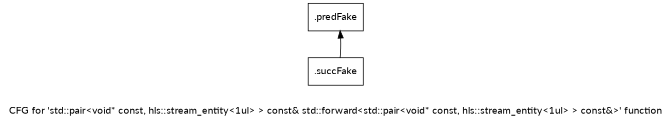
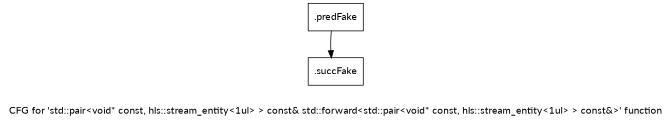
(341, 48) -> (331, 41)
